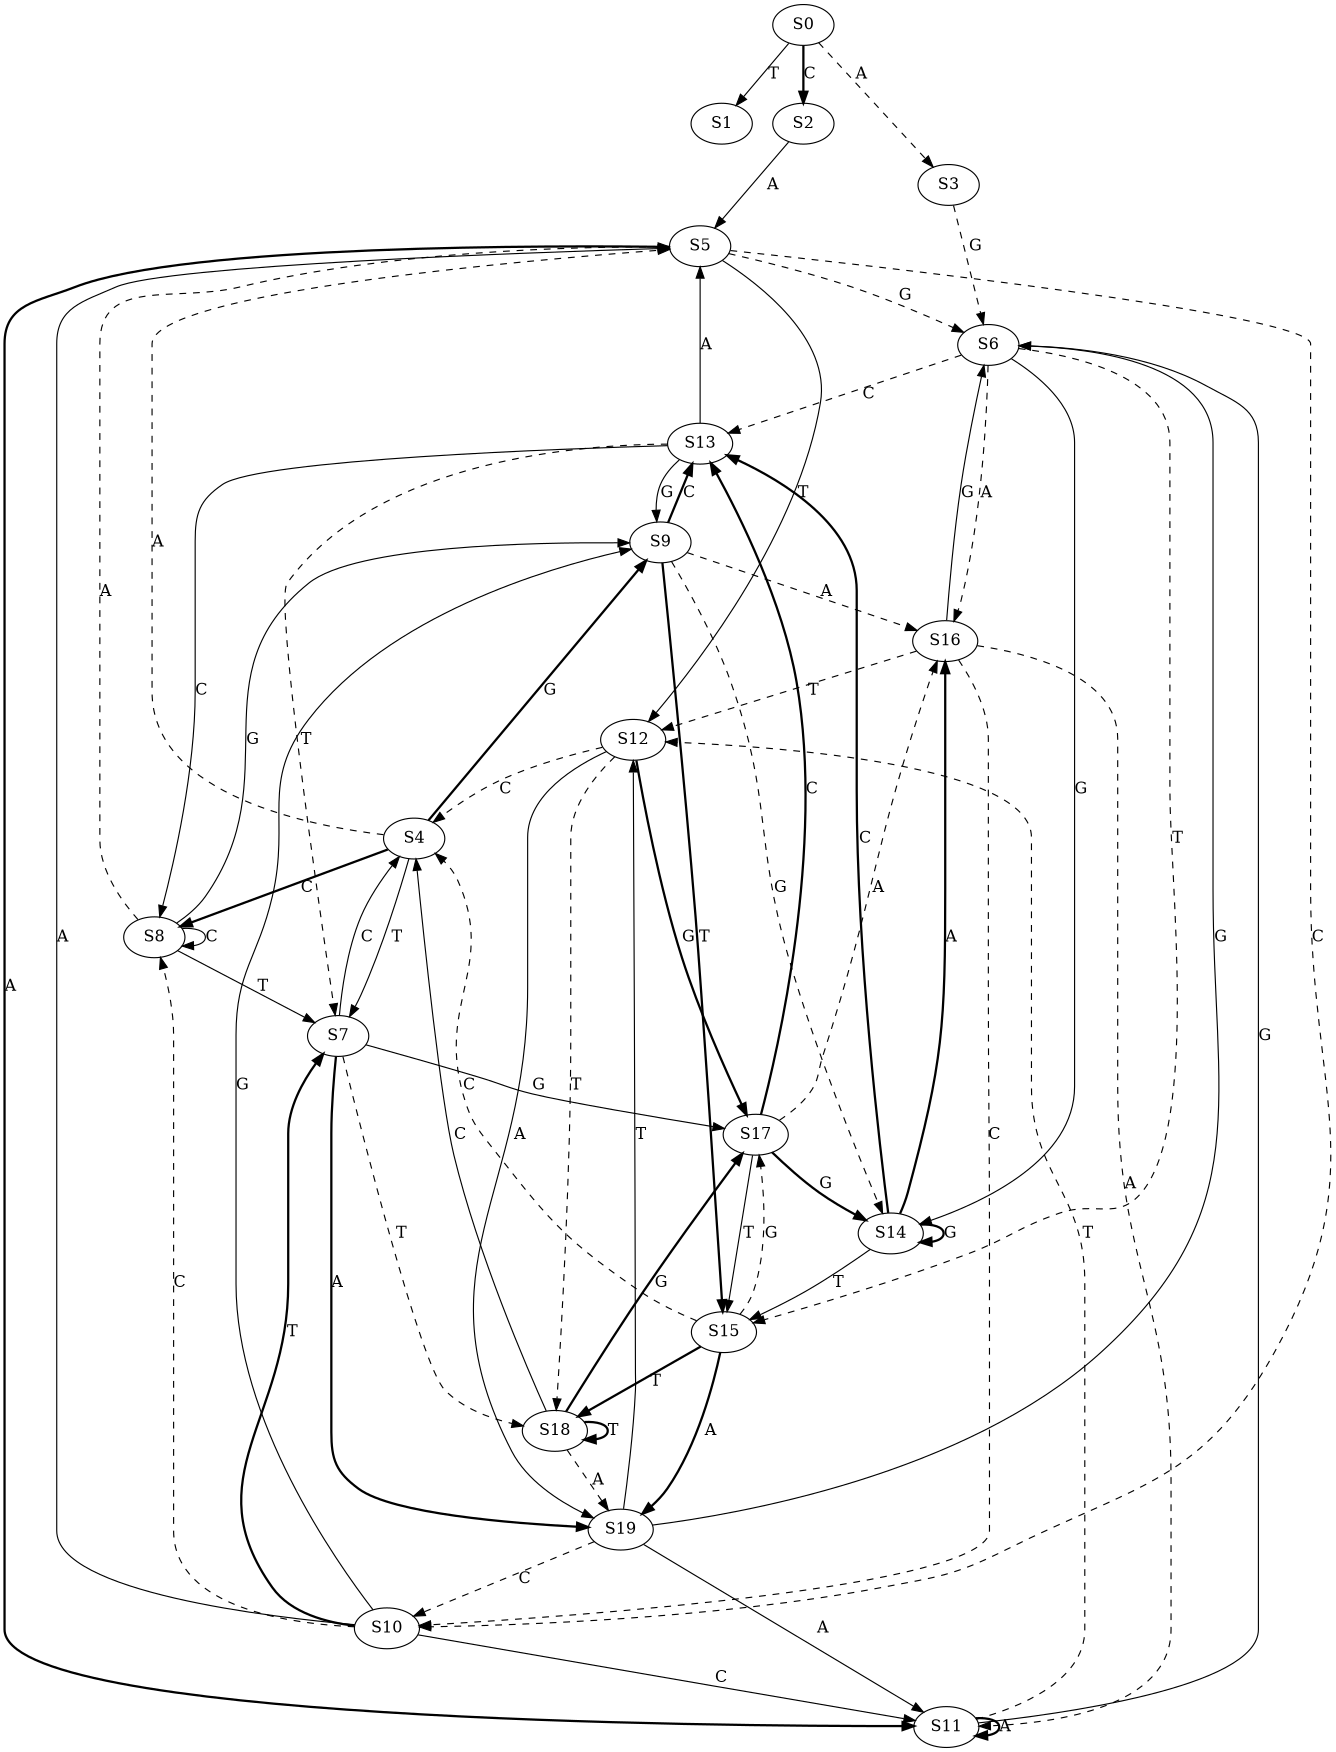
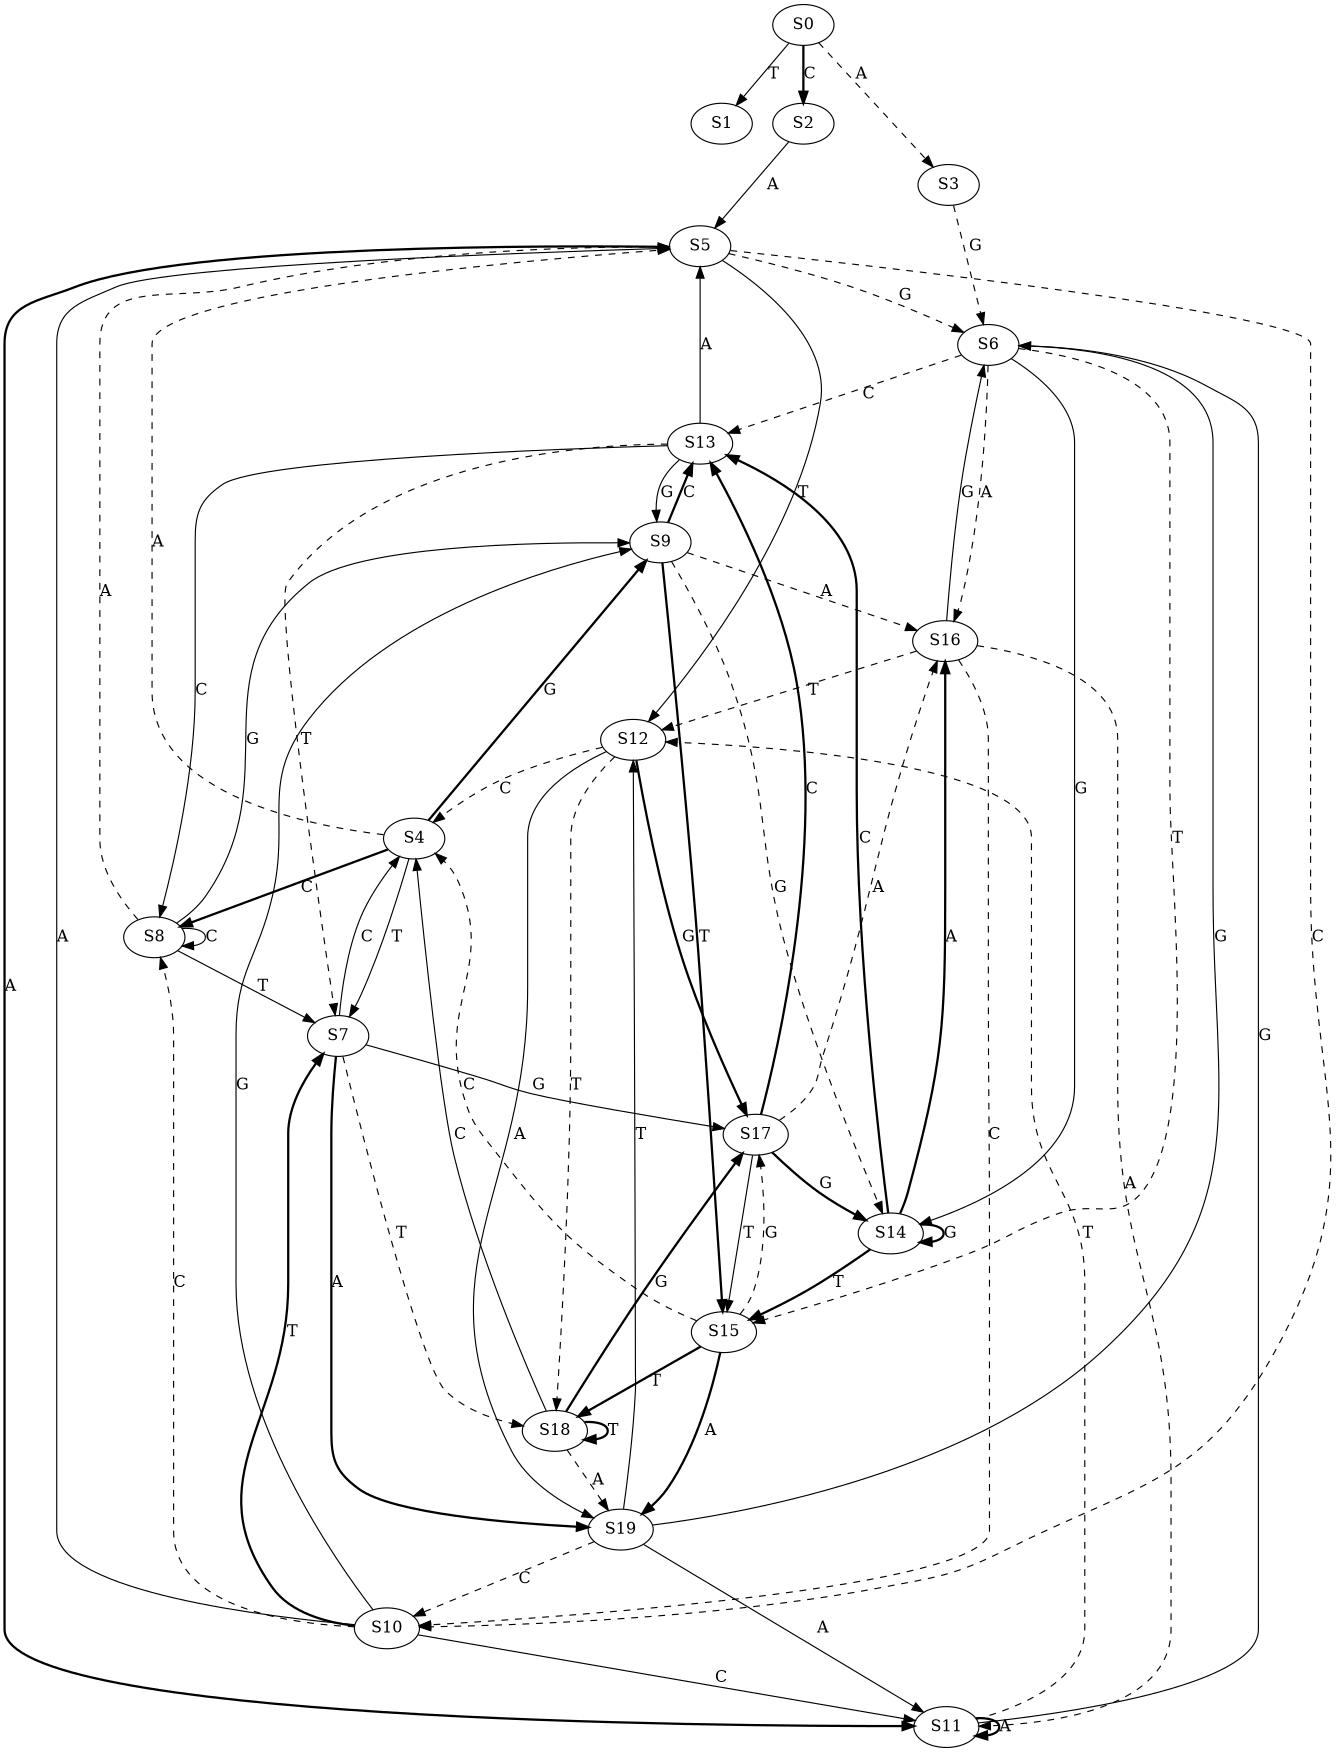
(817, 1285) -> (817, 1285)
